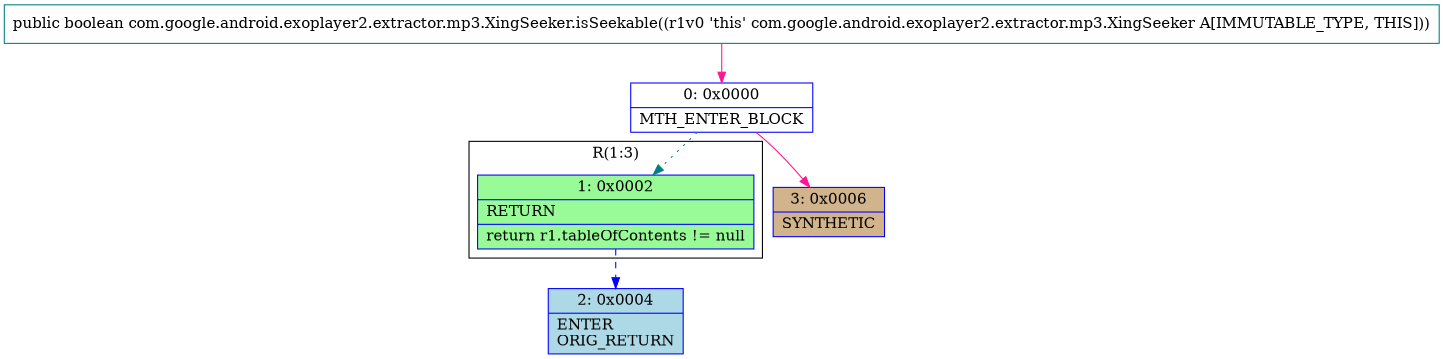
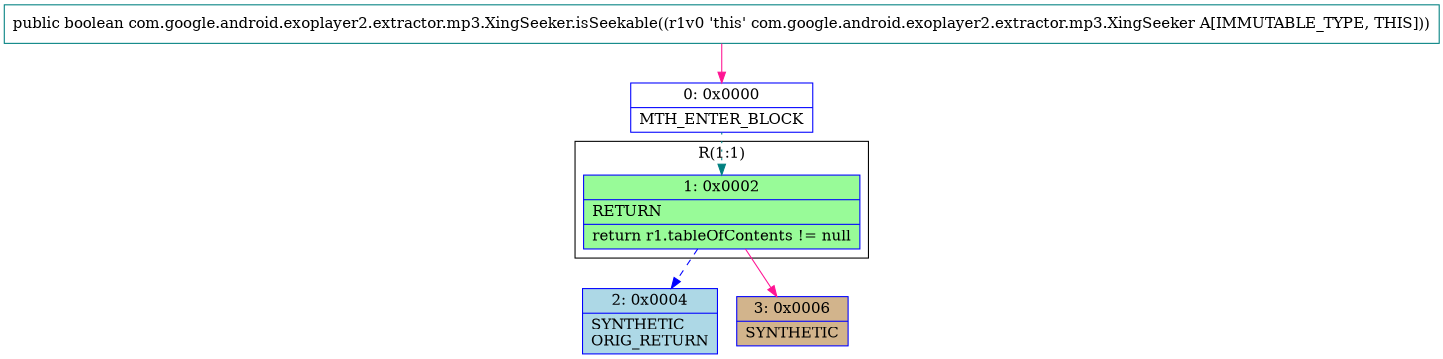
(616, 154) -> (722, 154)
(781, 155) -> (758, 268)
(585, 325) -> (638, 325)
